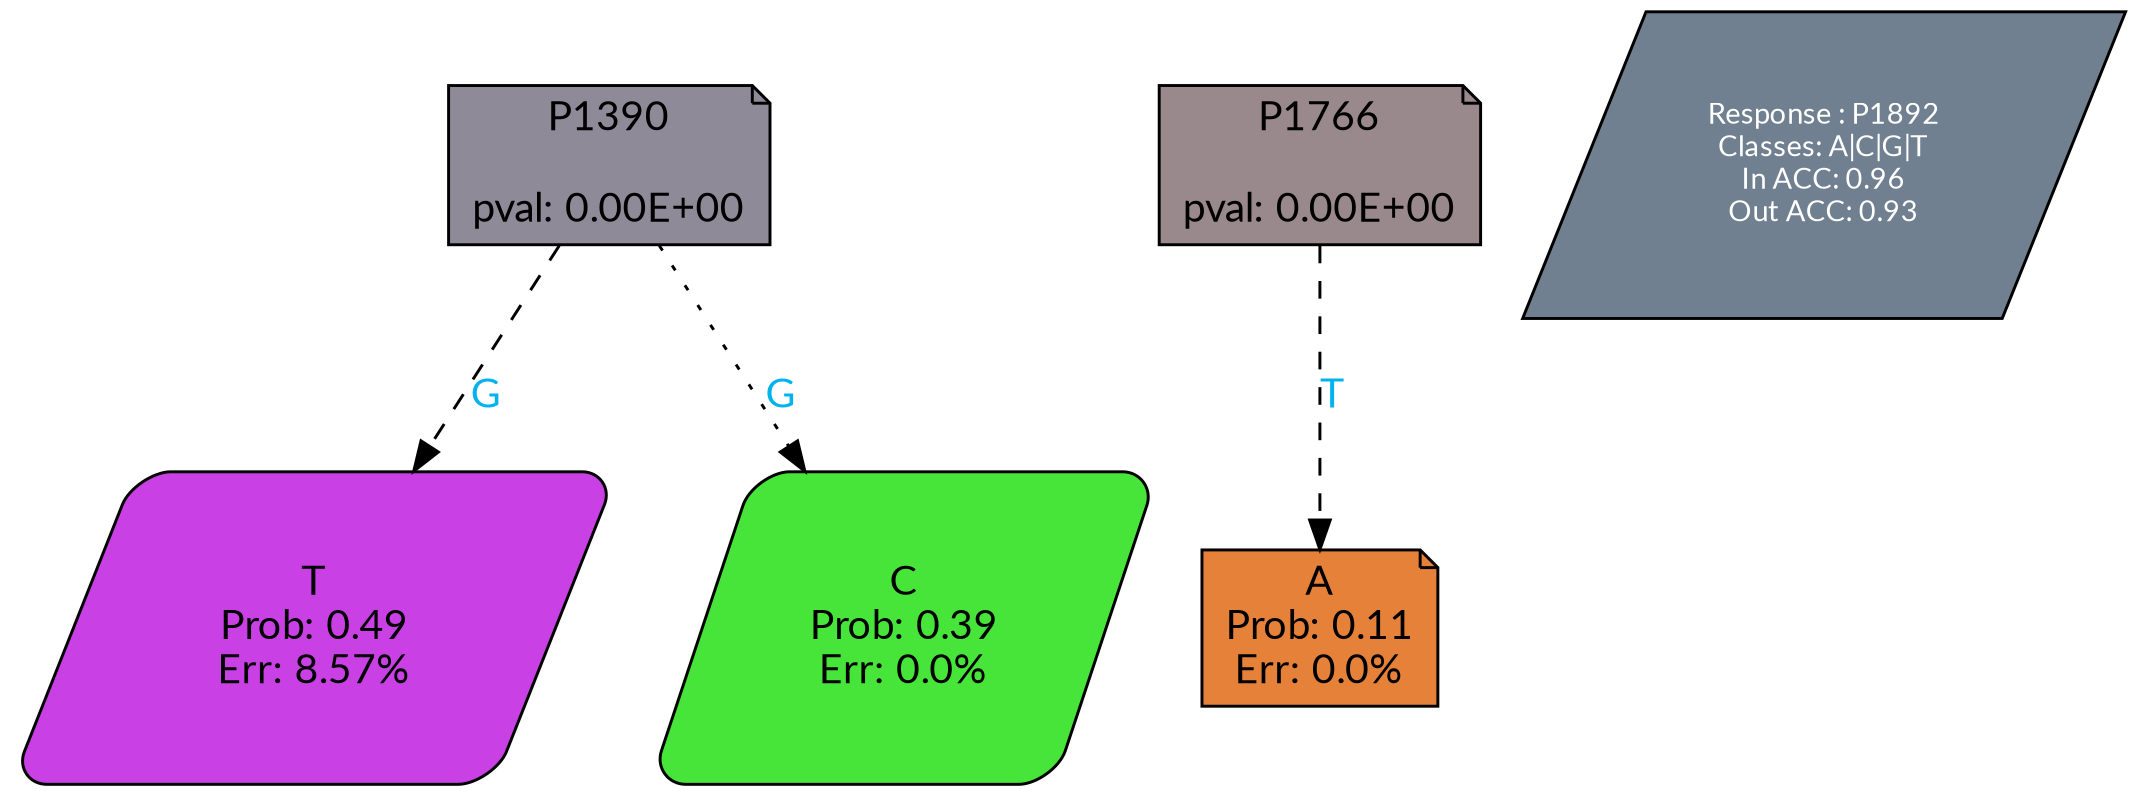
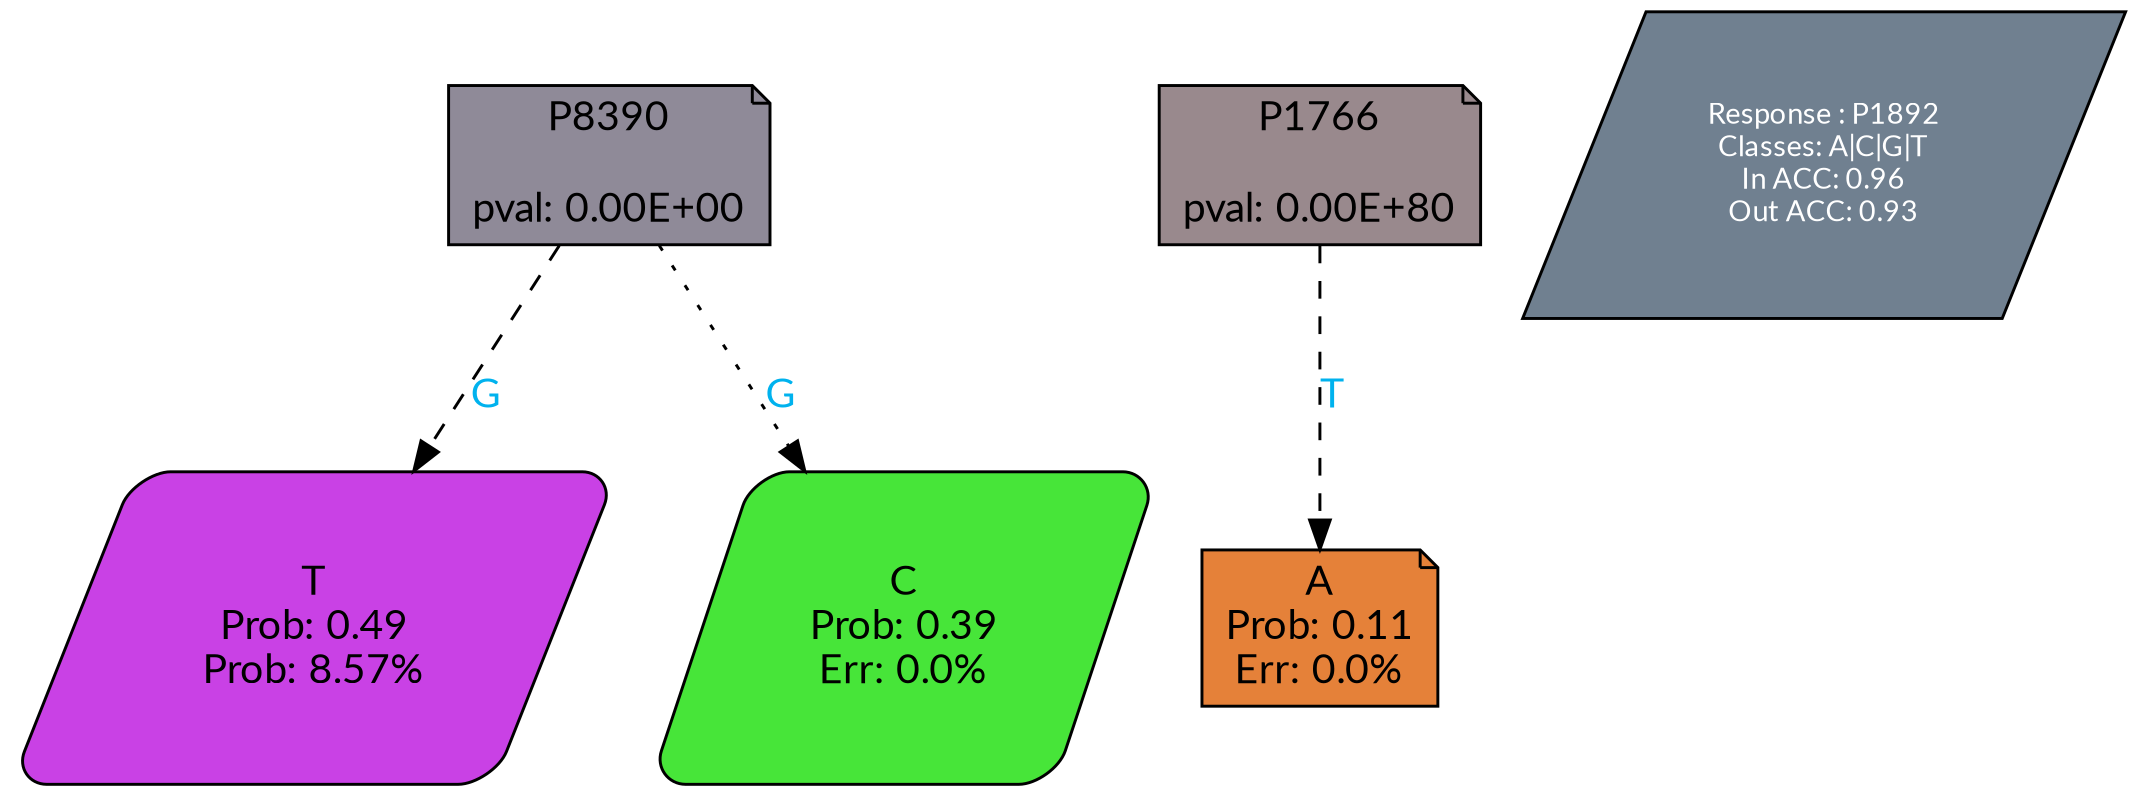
(609, 165) -> (609, 165)
(1320, 165) -> (1320, 165)
(314, 628) -> (314, 628)
